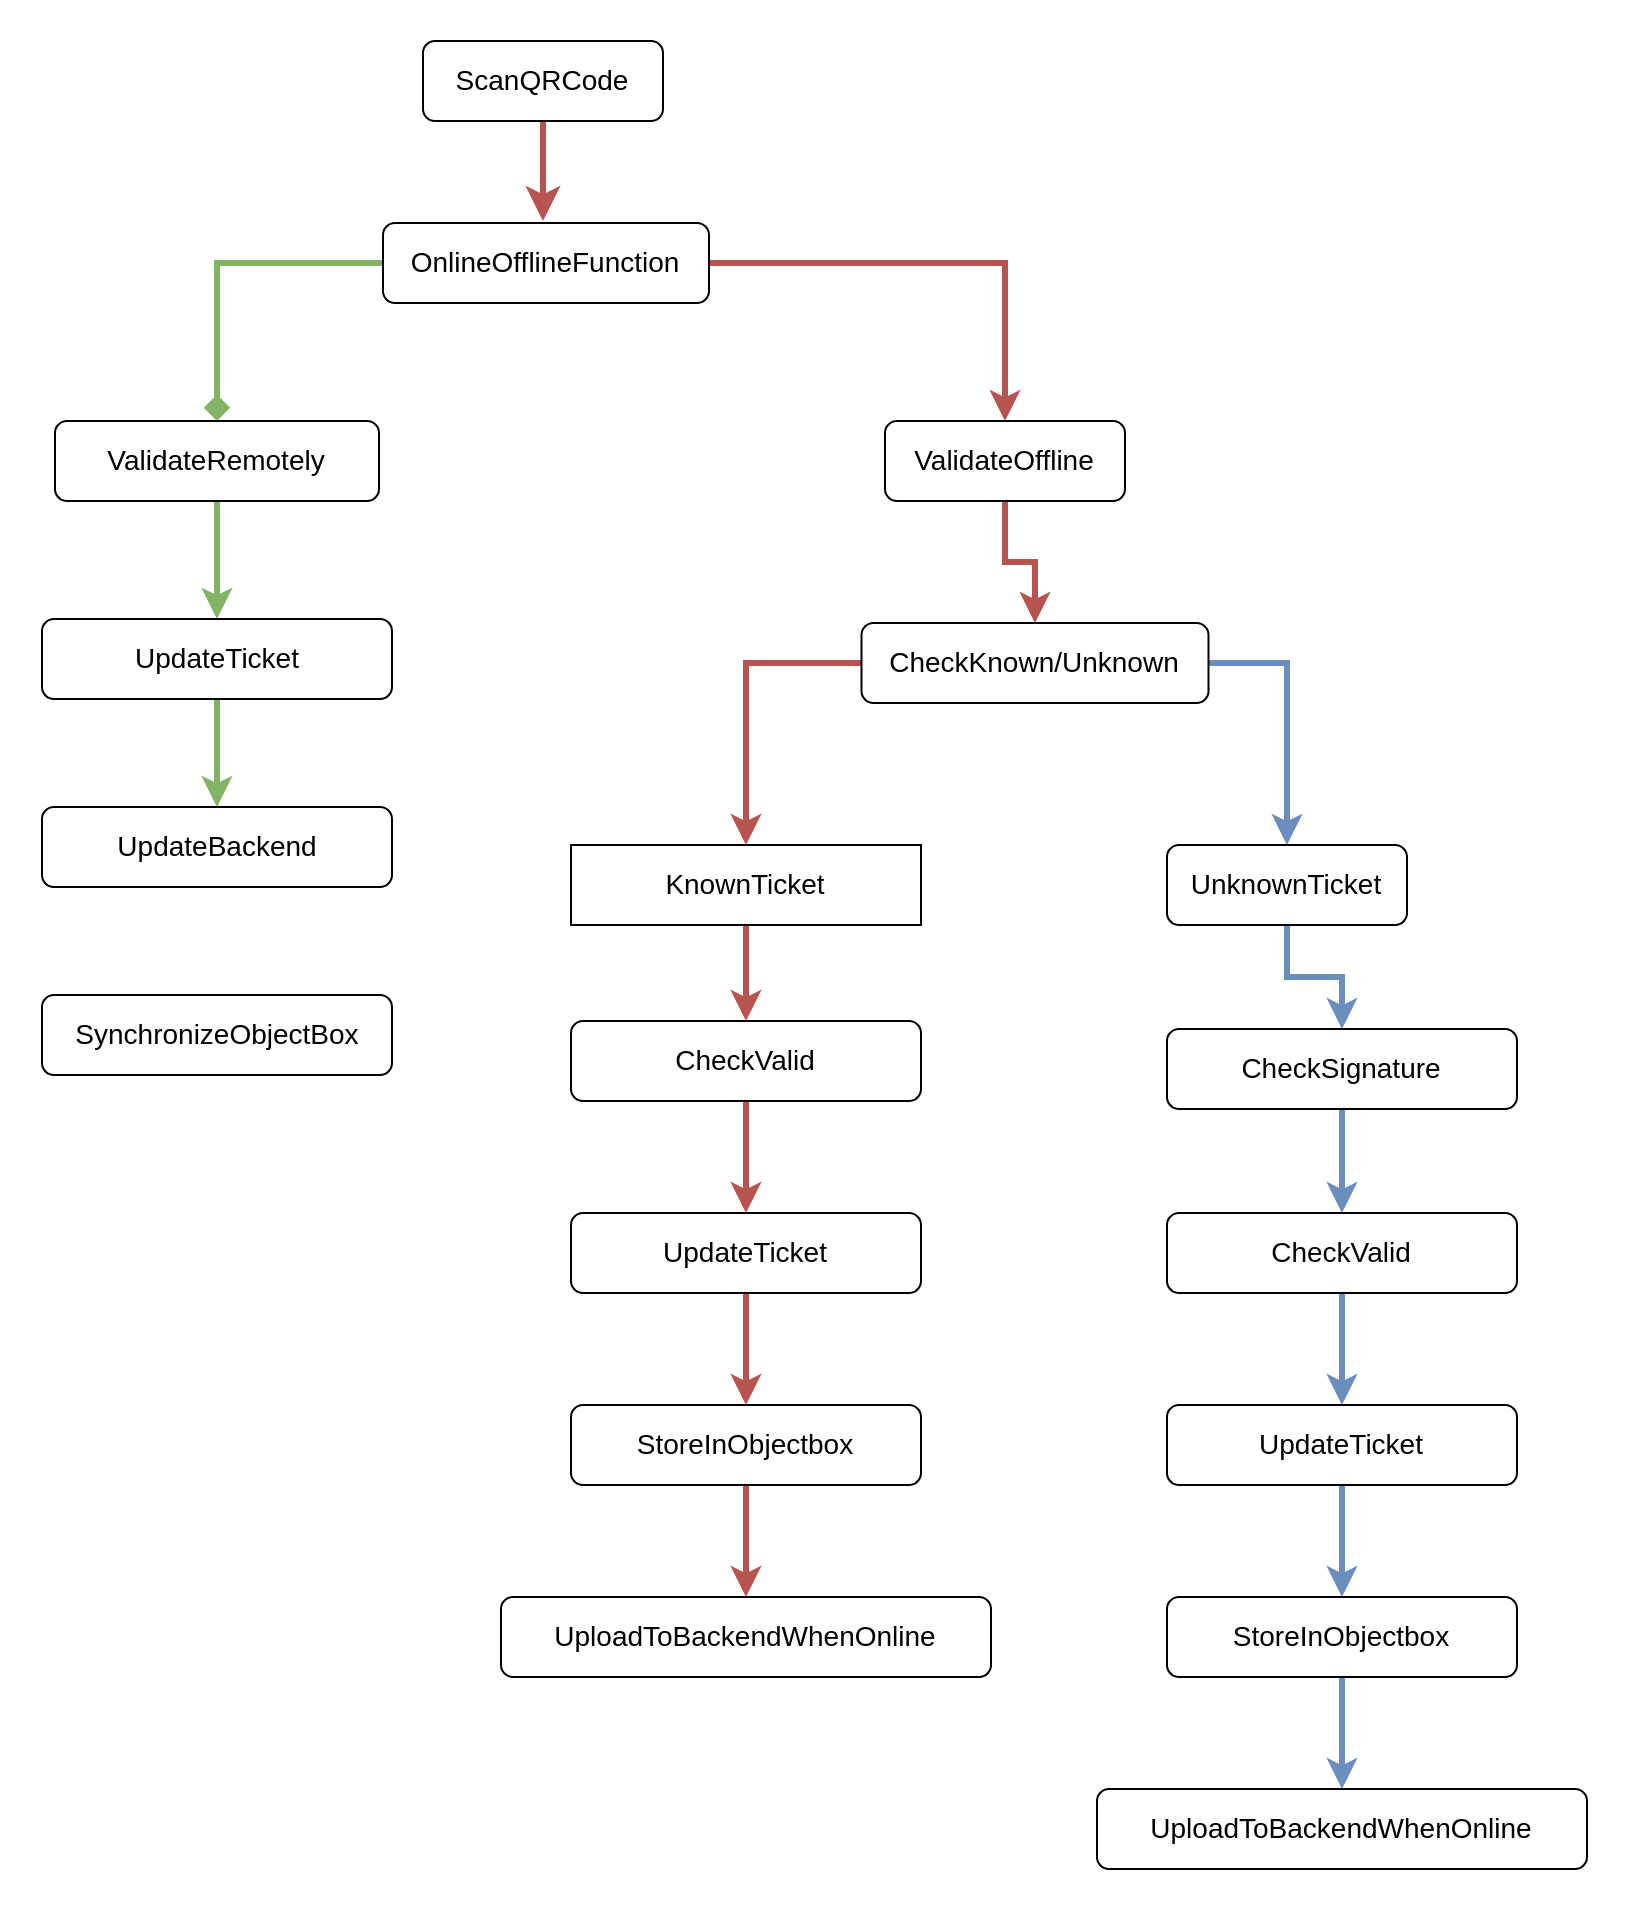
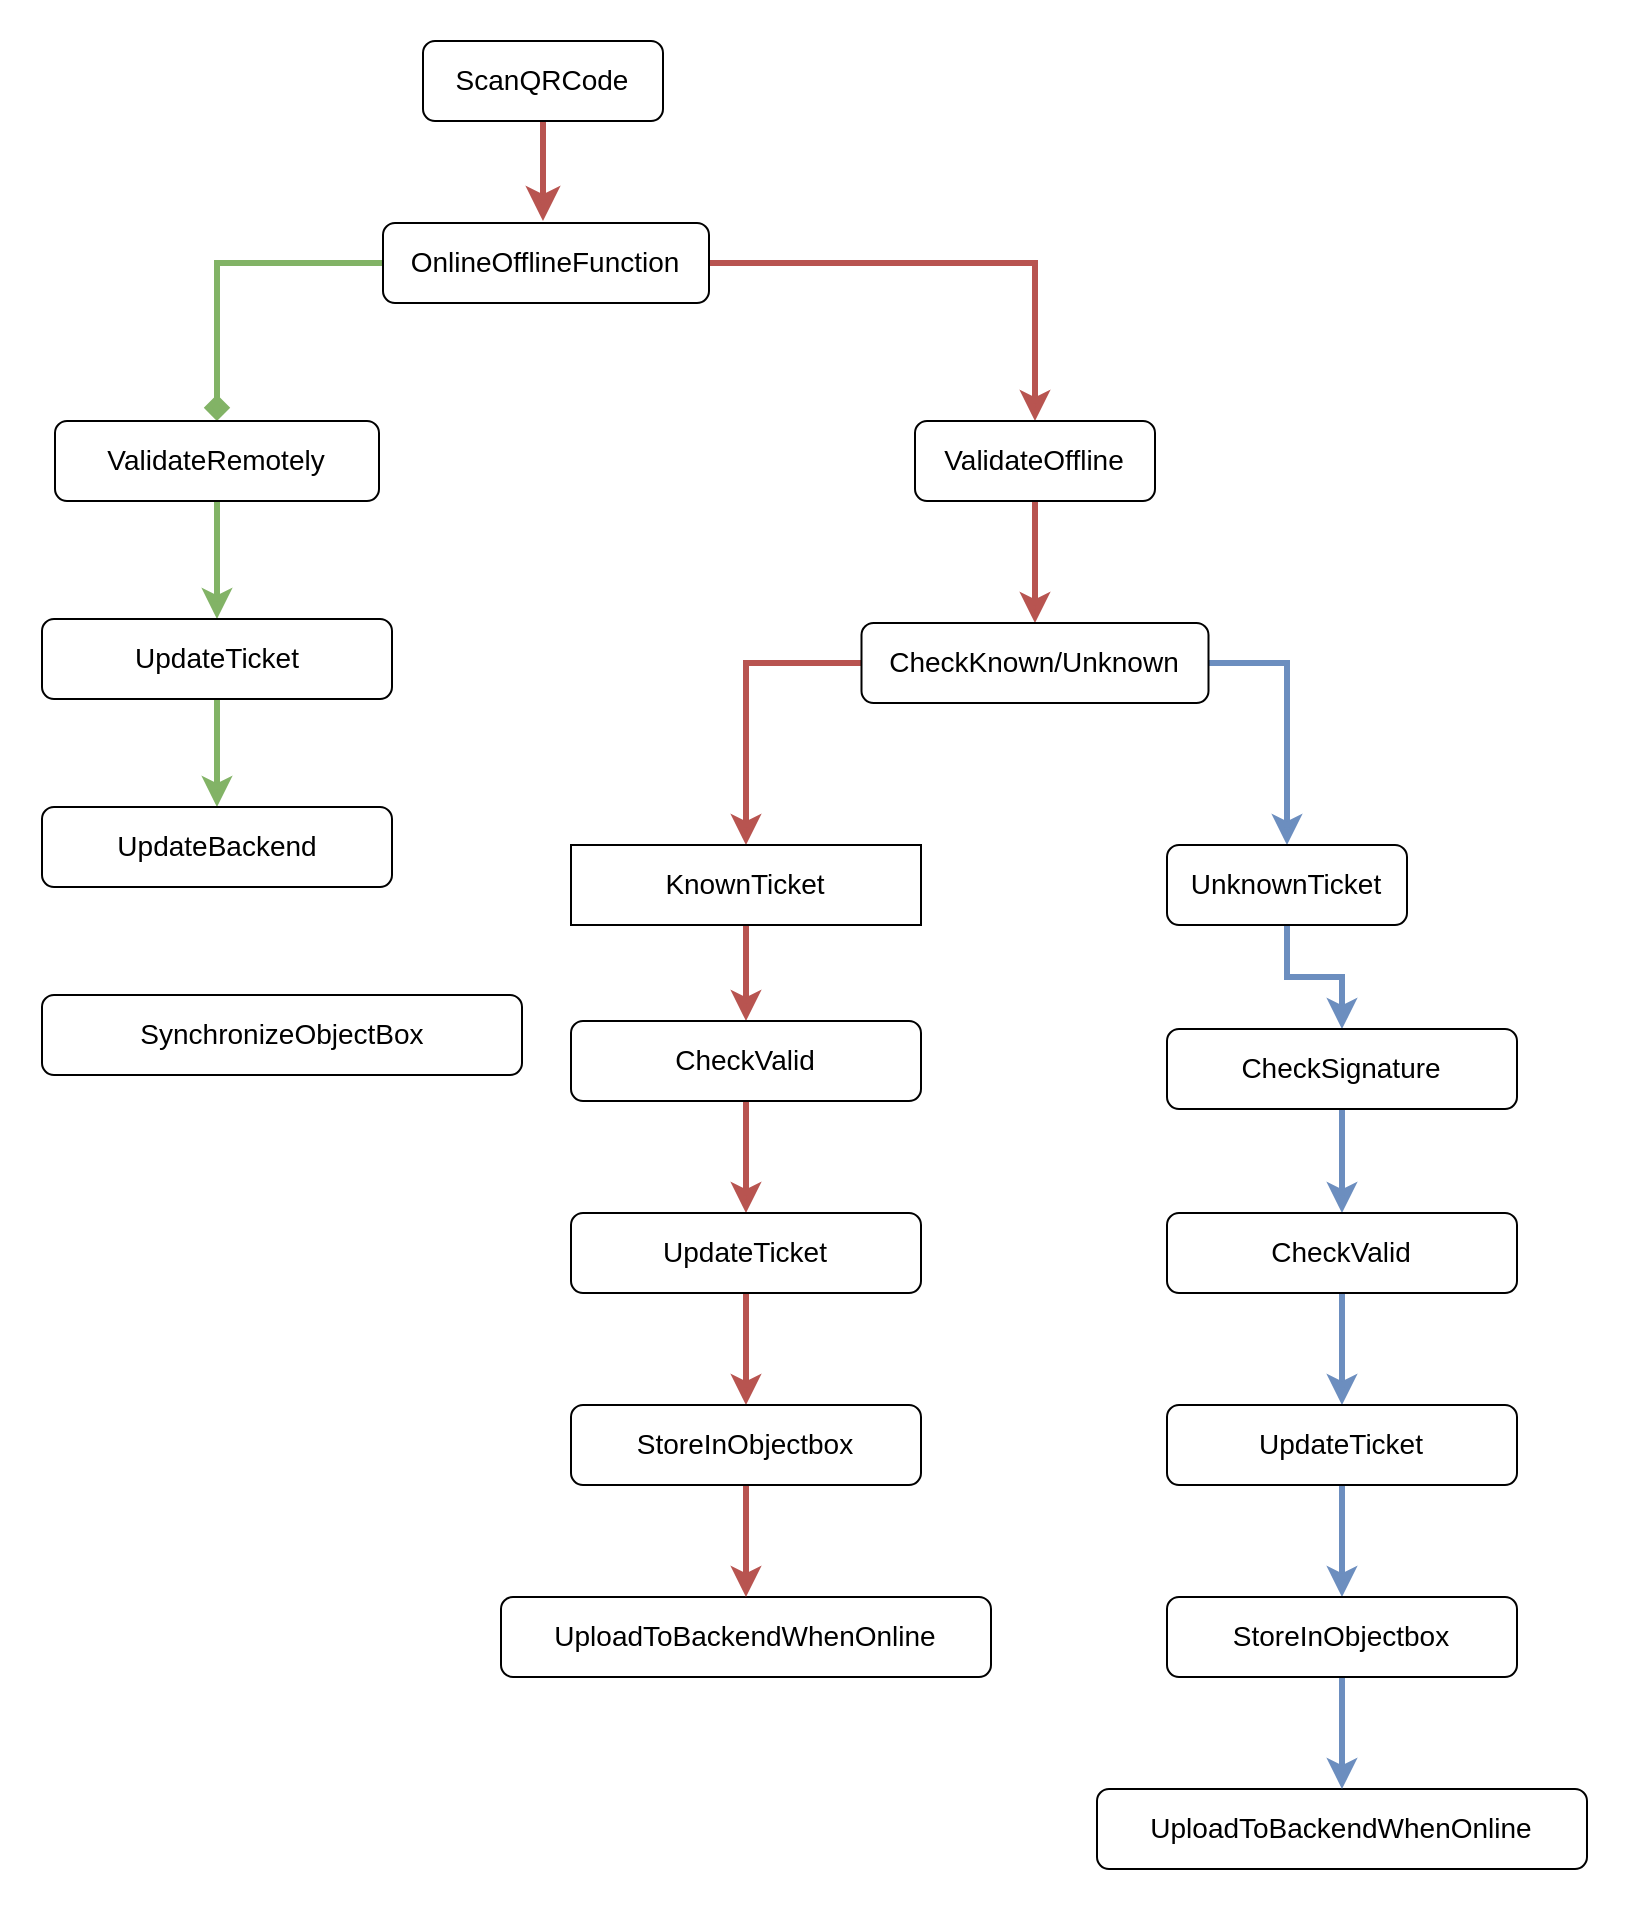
(1005, 461) -> (1035, 461)
(217, 1035) -> (282, 1035)
